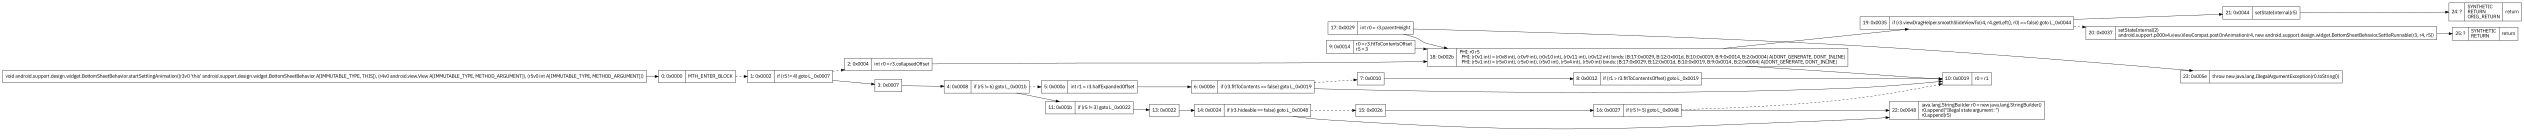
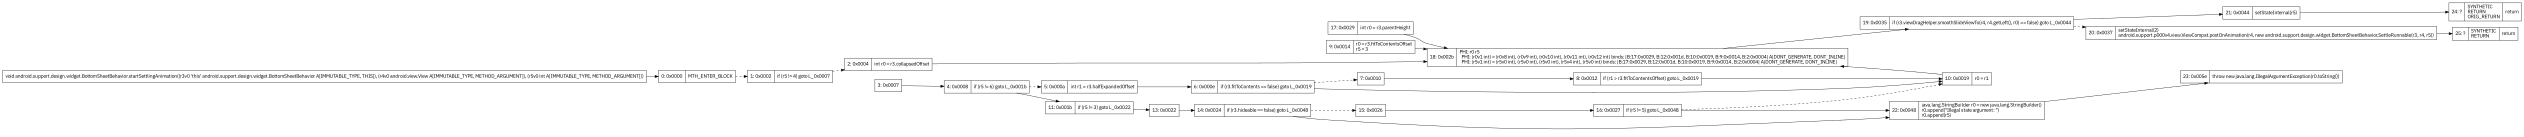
(1802, 43) -> (2125, 92)
(1842, 72) -> (1893, 70)
(852, 82) -> none
